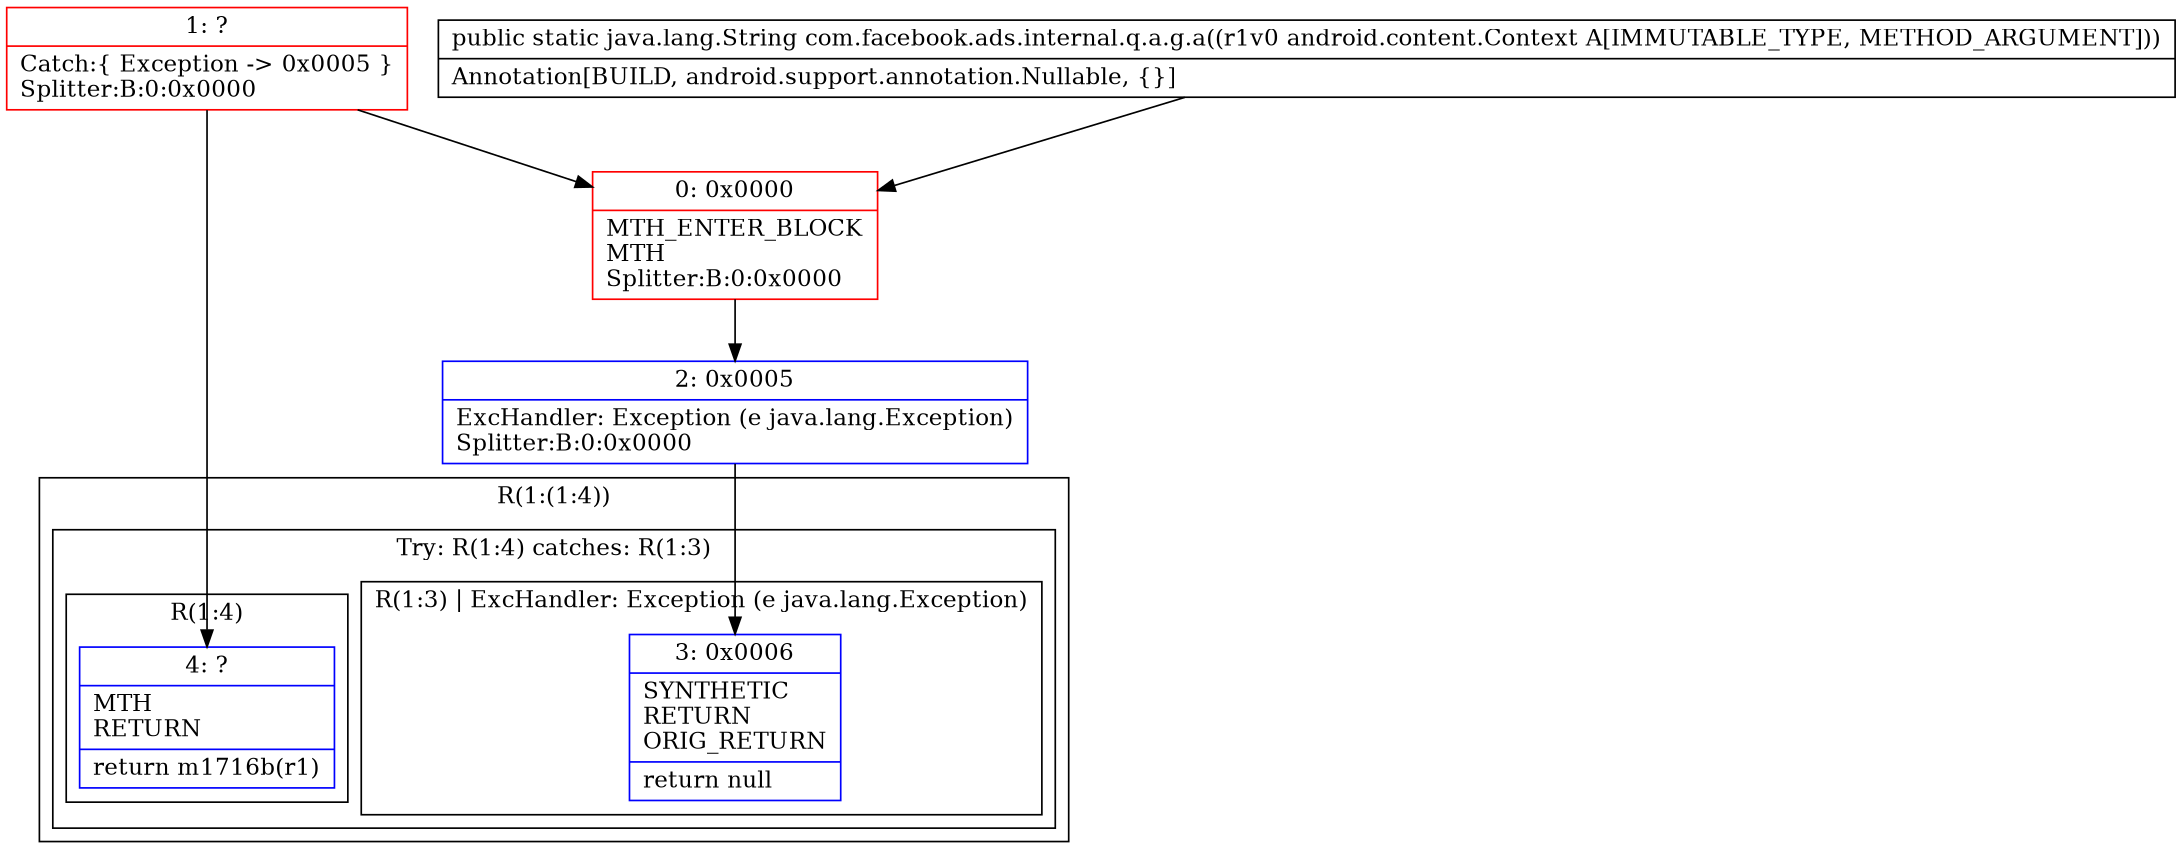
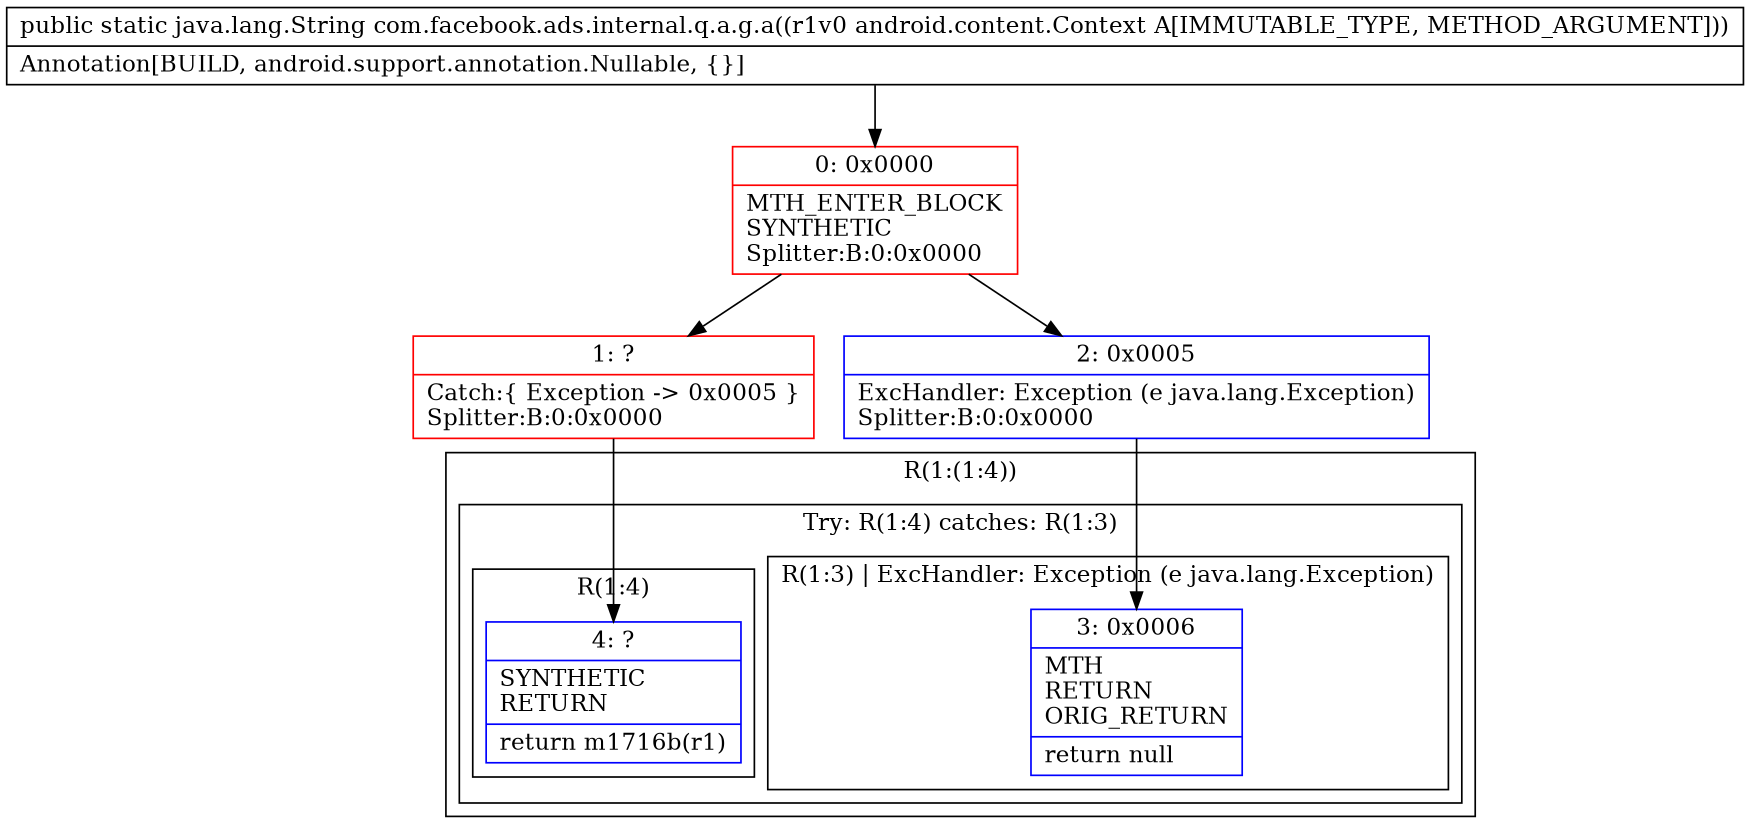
(467, 146) -> (742, 300)
(636, 254) -> (820, 229)
(717, 692) -> (1075, 666)
(123, 704) -> (573, 679)
